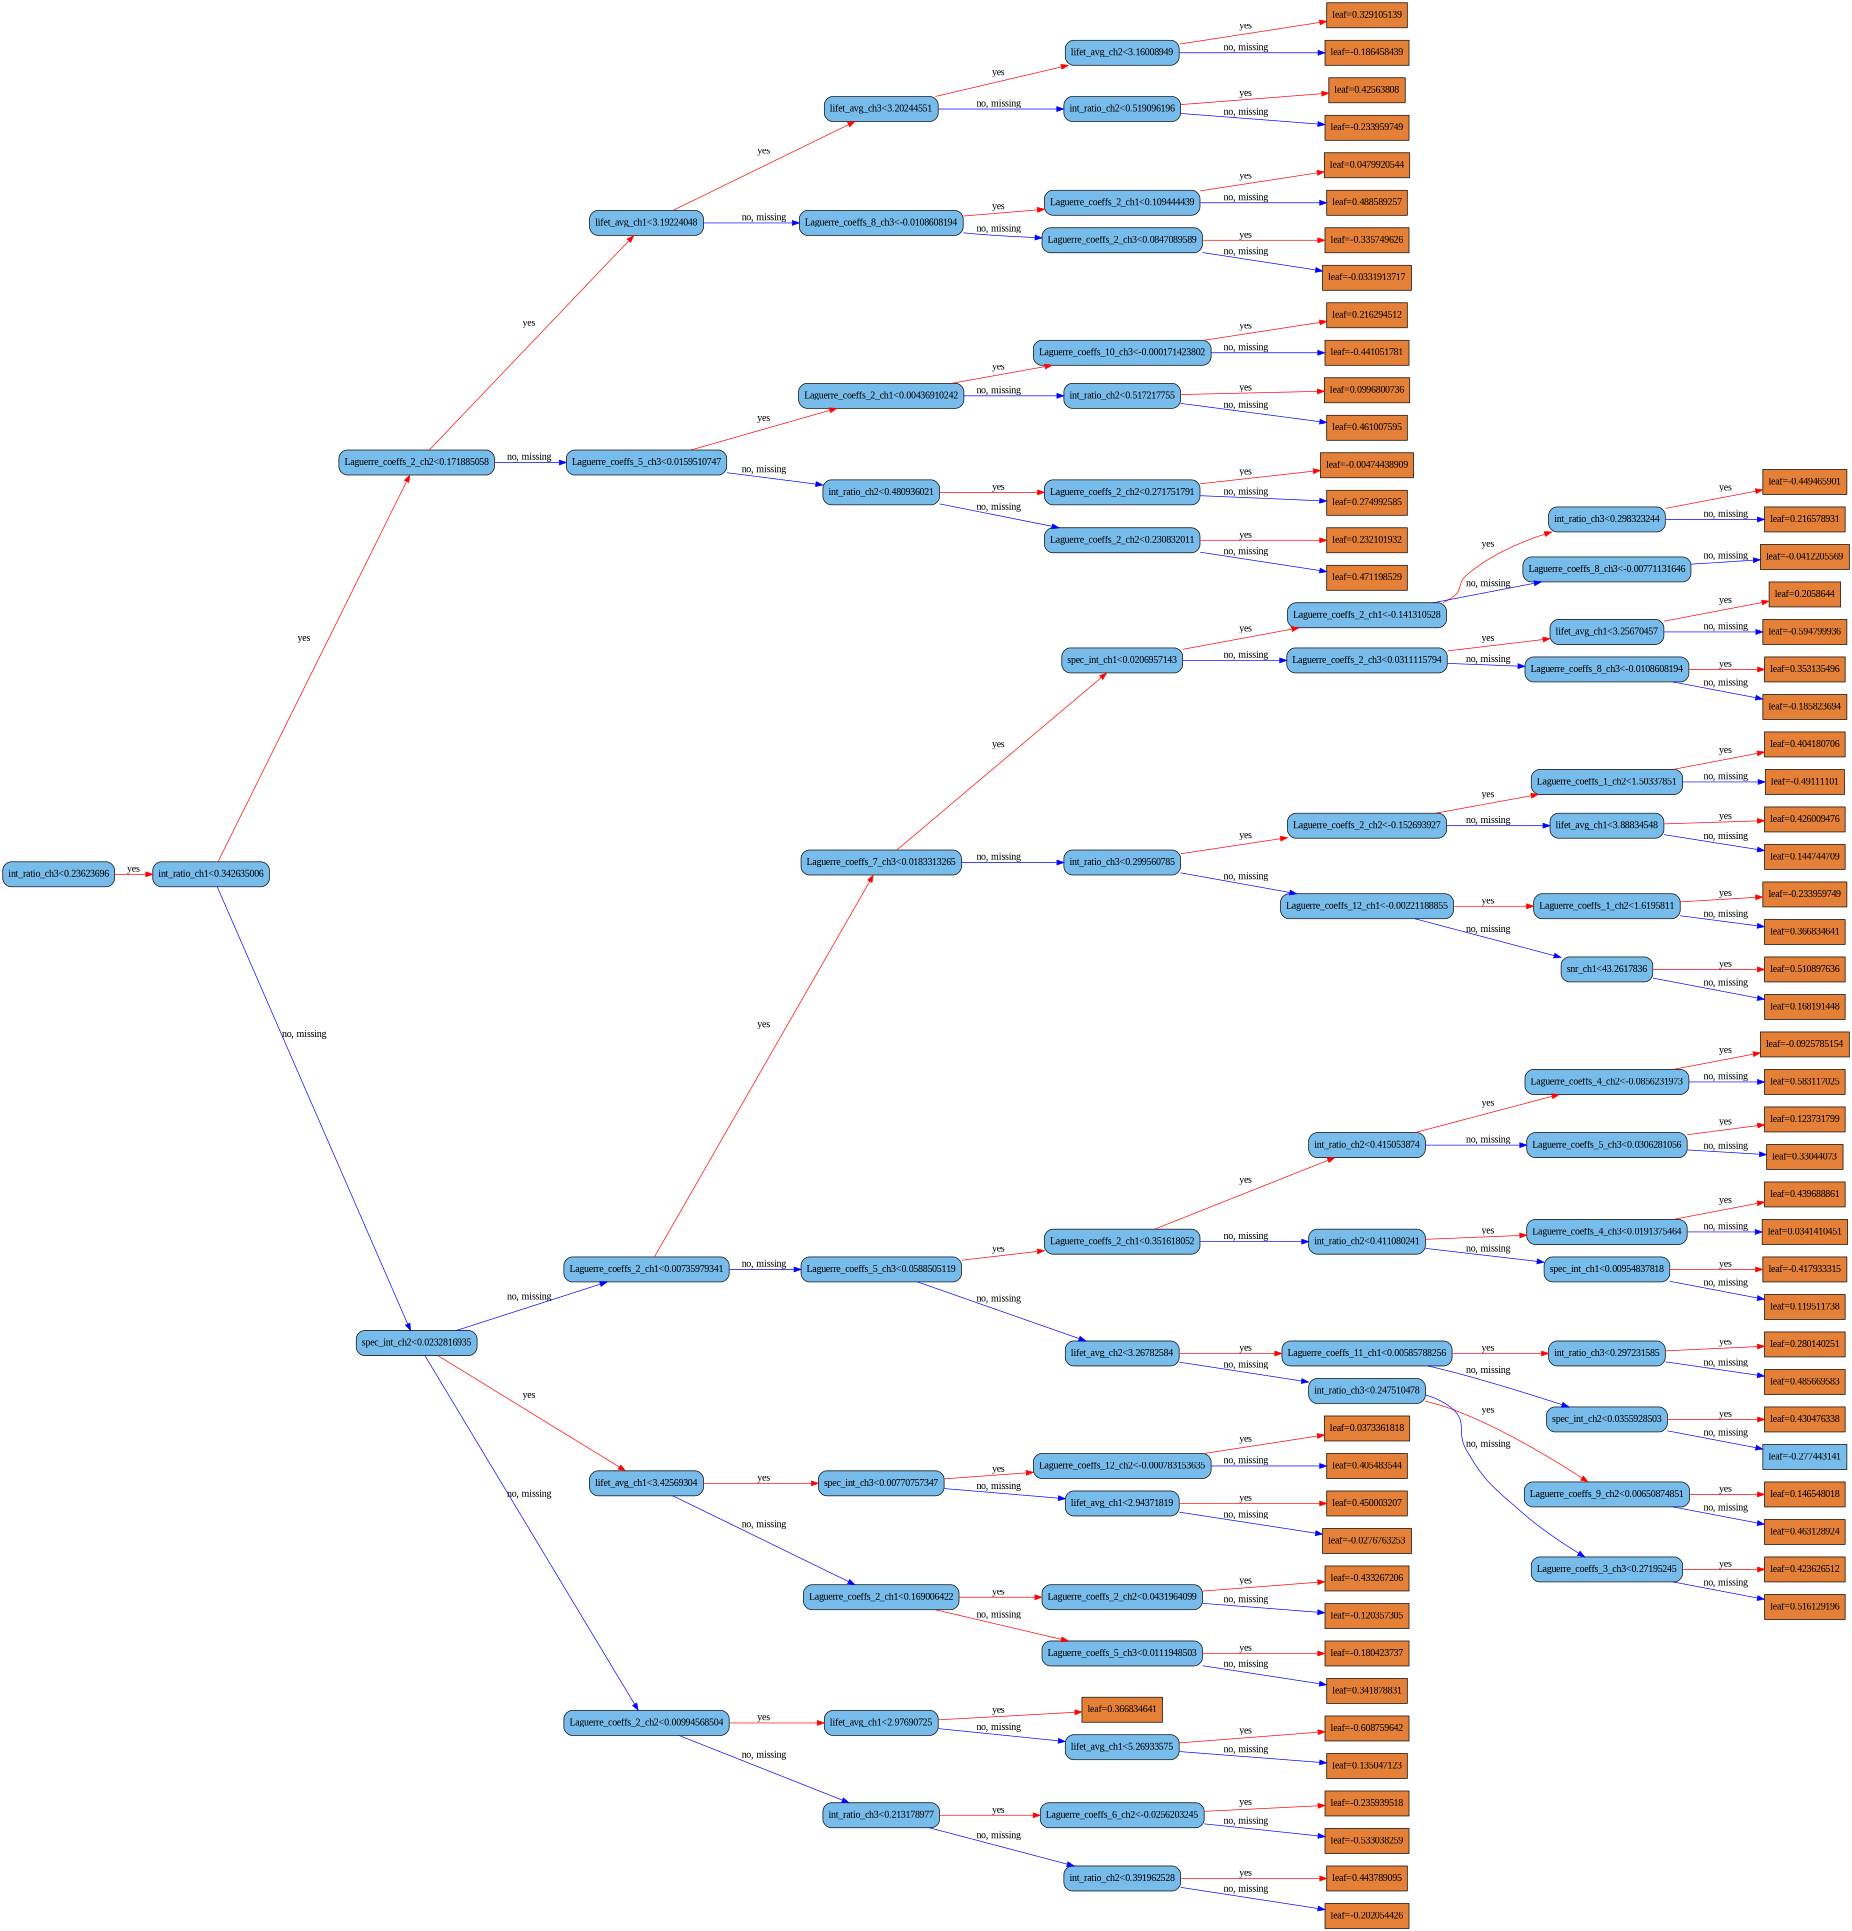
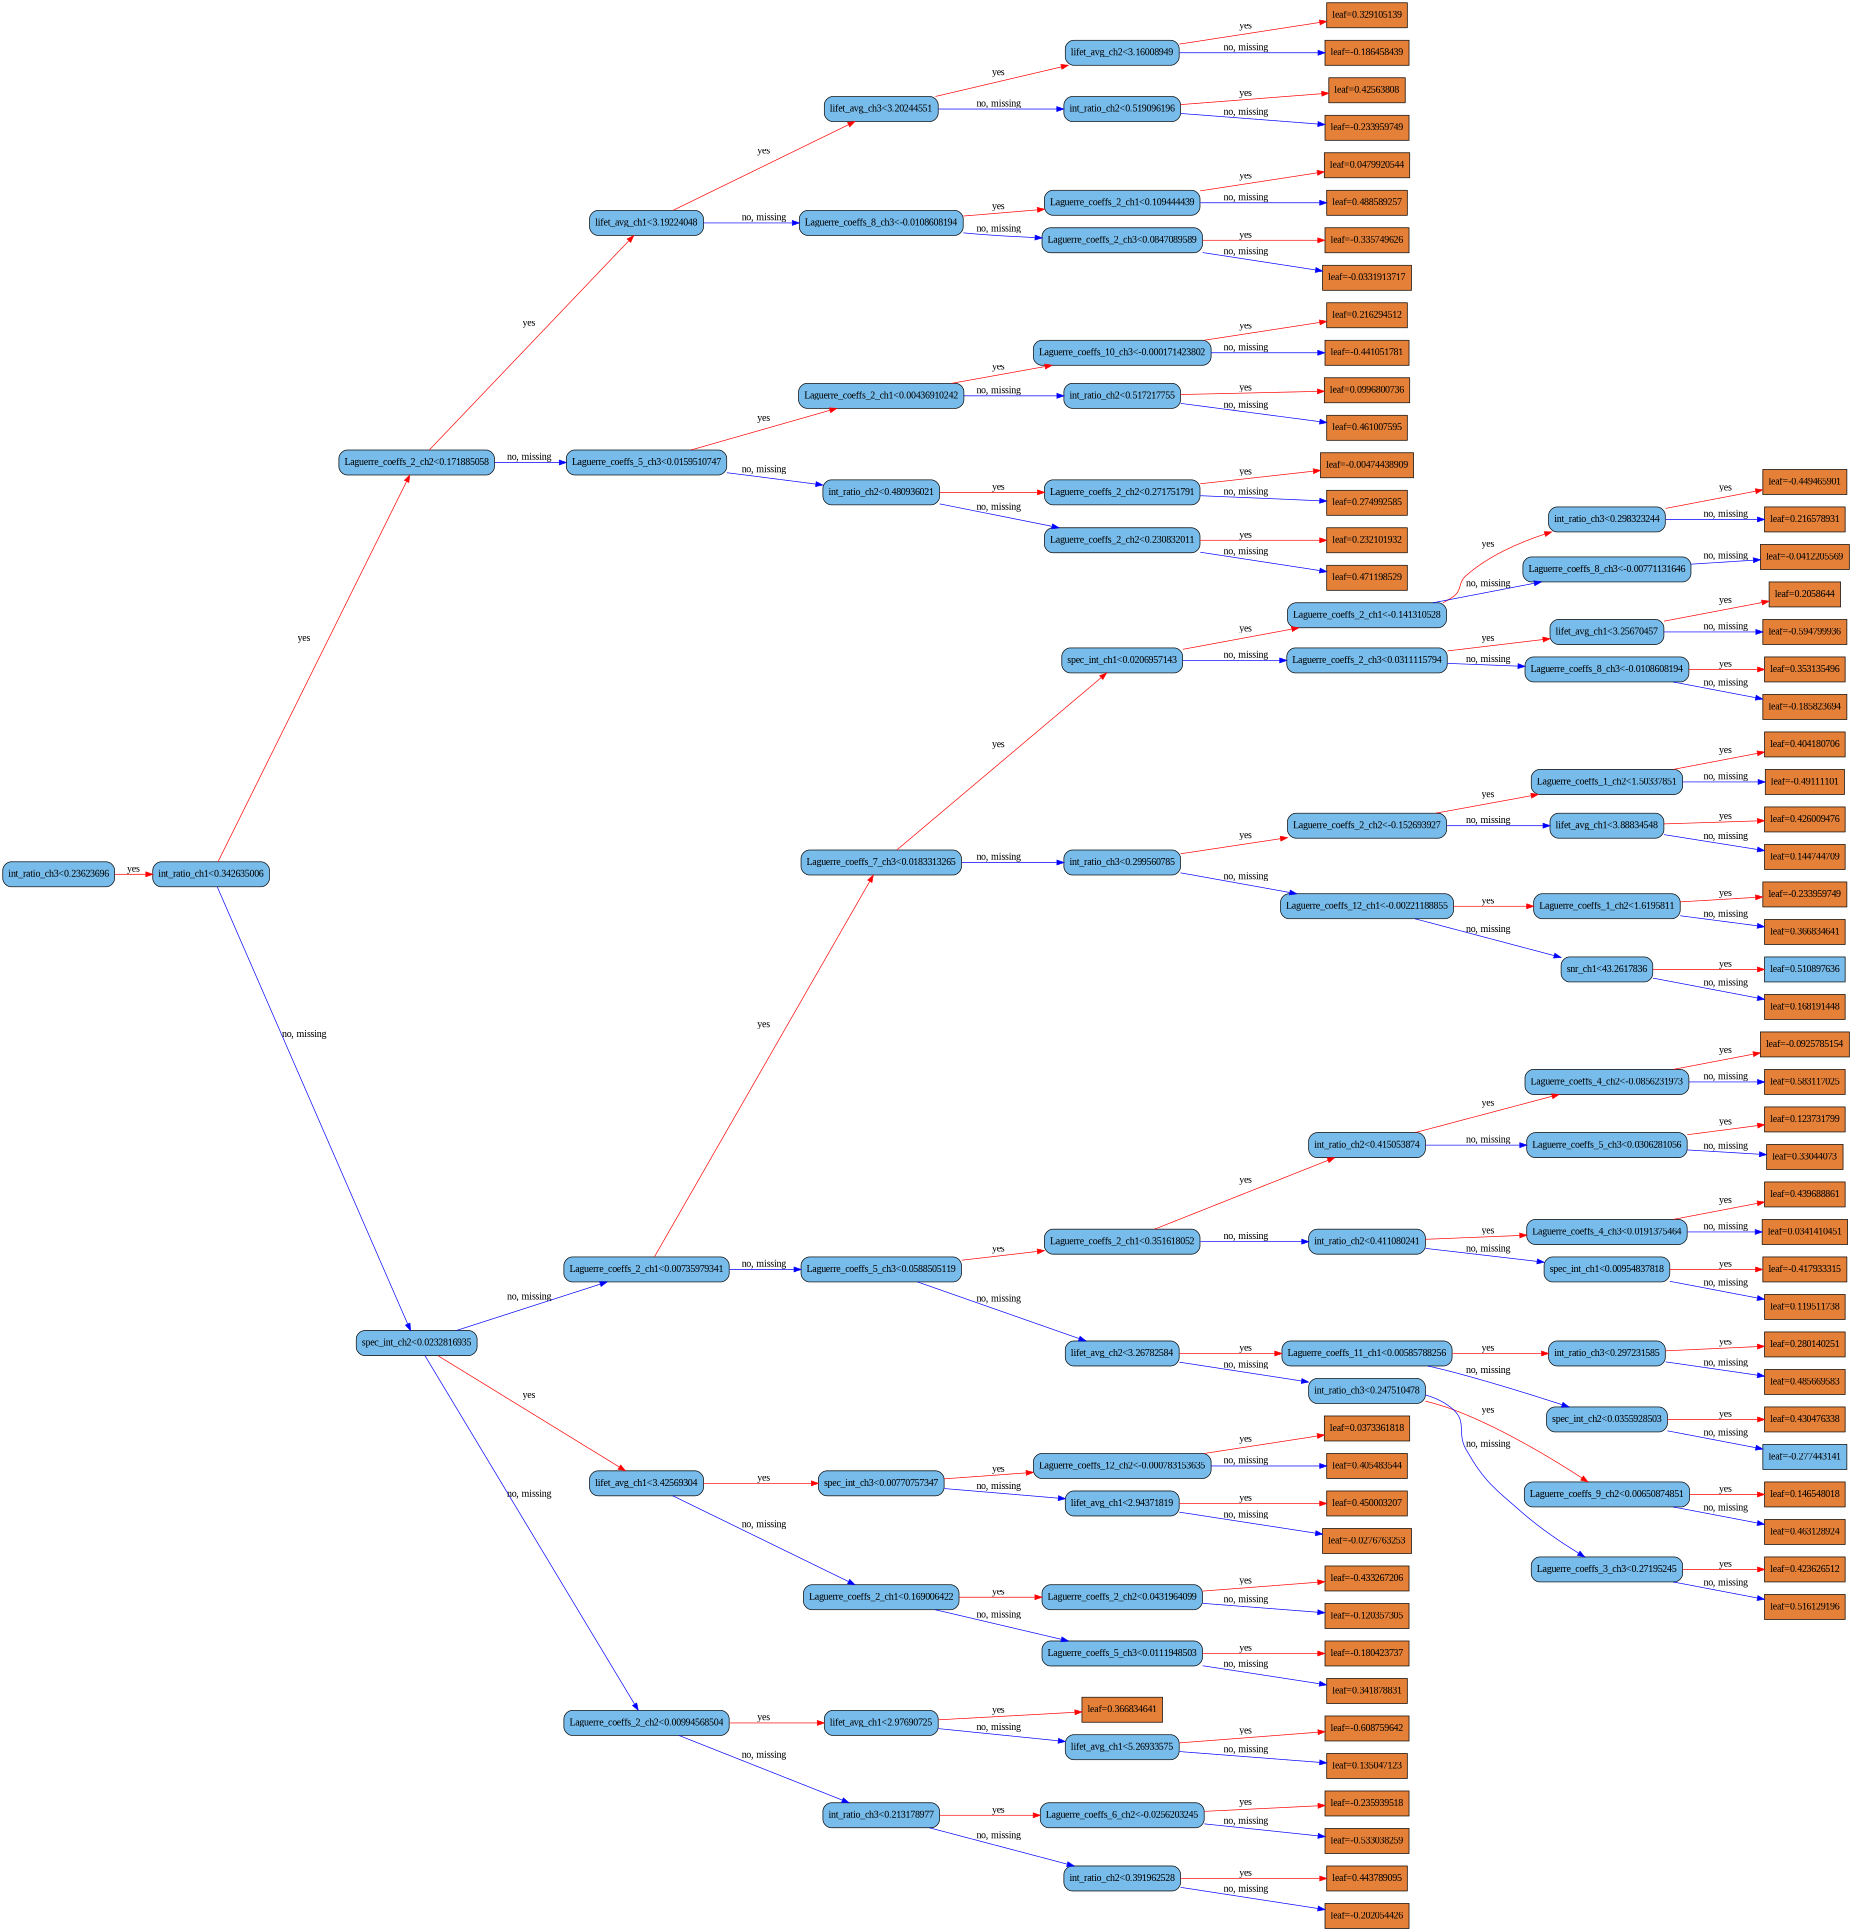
(1805, 969) -> (1805, 969)
(998, 1625) -> (998, 1625)
